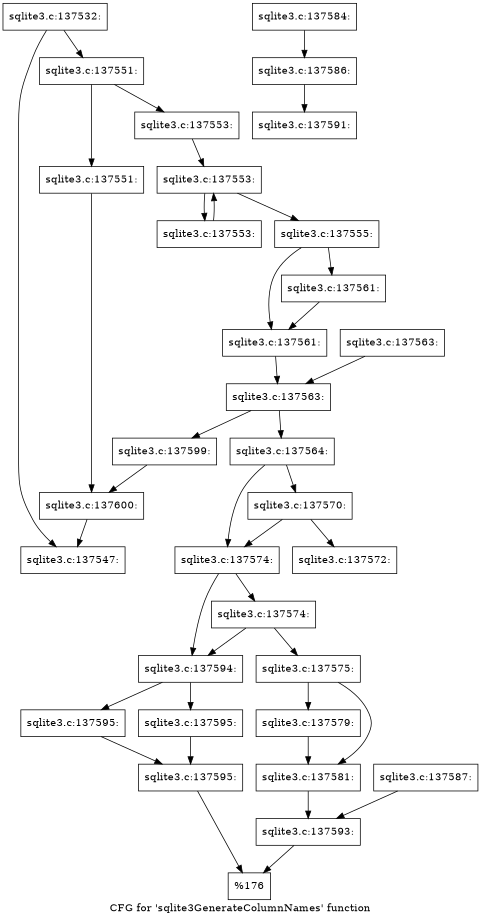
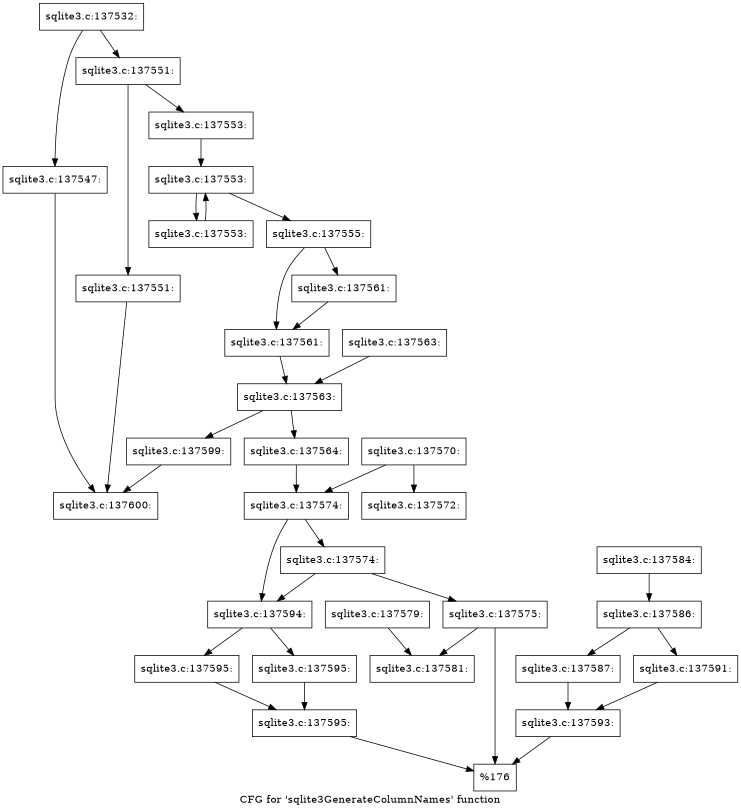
(290, 475) -> none
(83, 530) -> (55, 344)
none -> (612, 640)
(308, 692) -> (495, 692)
(308, 801) -> (630, 694)
